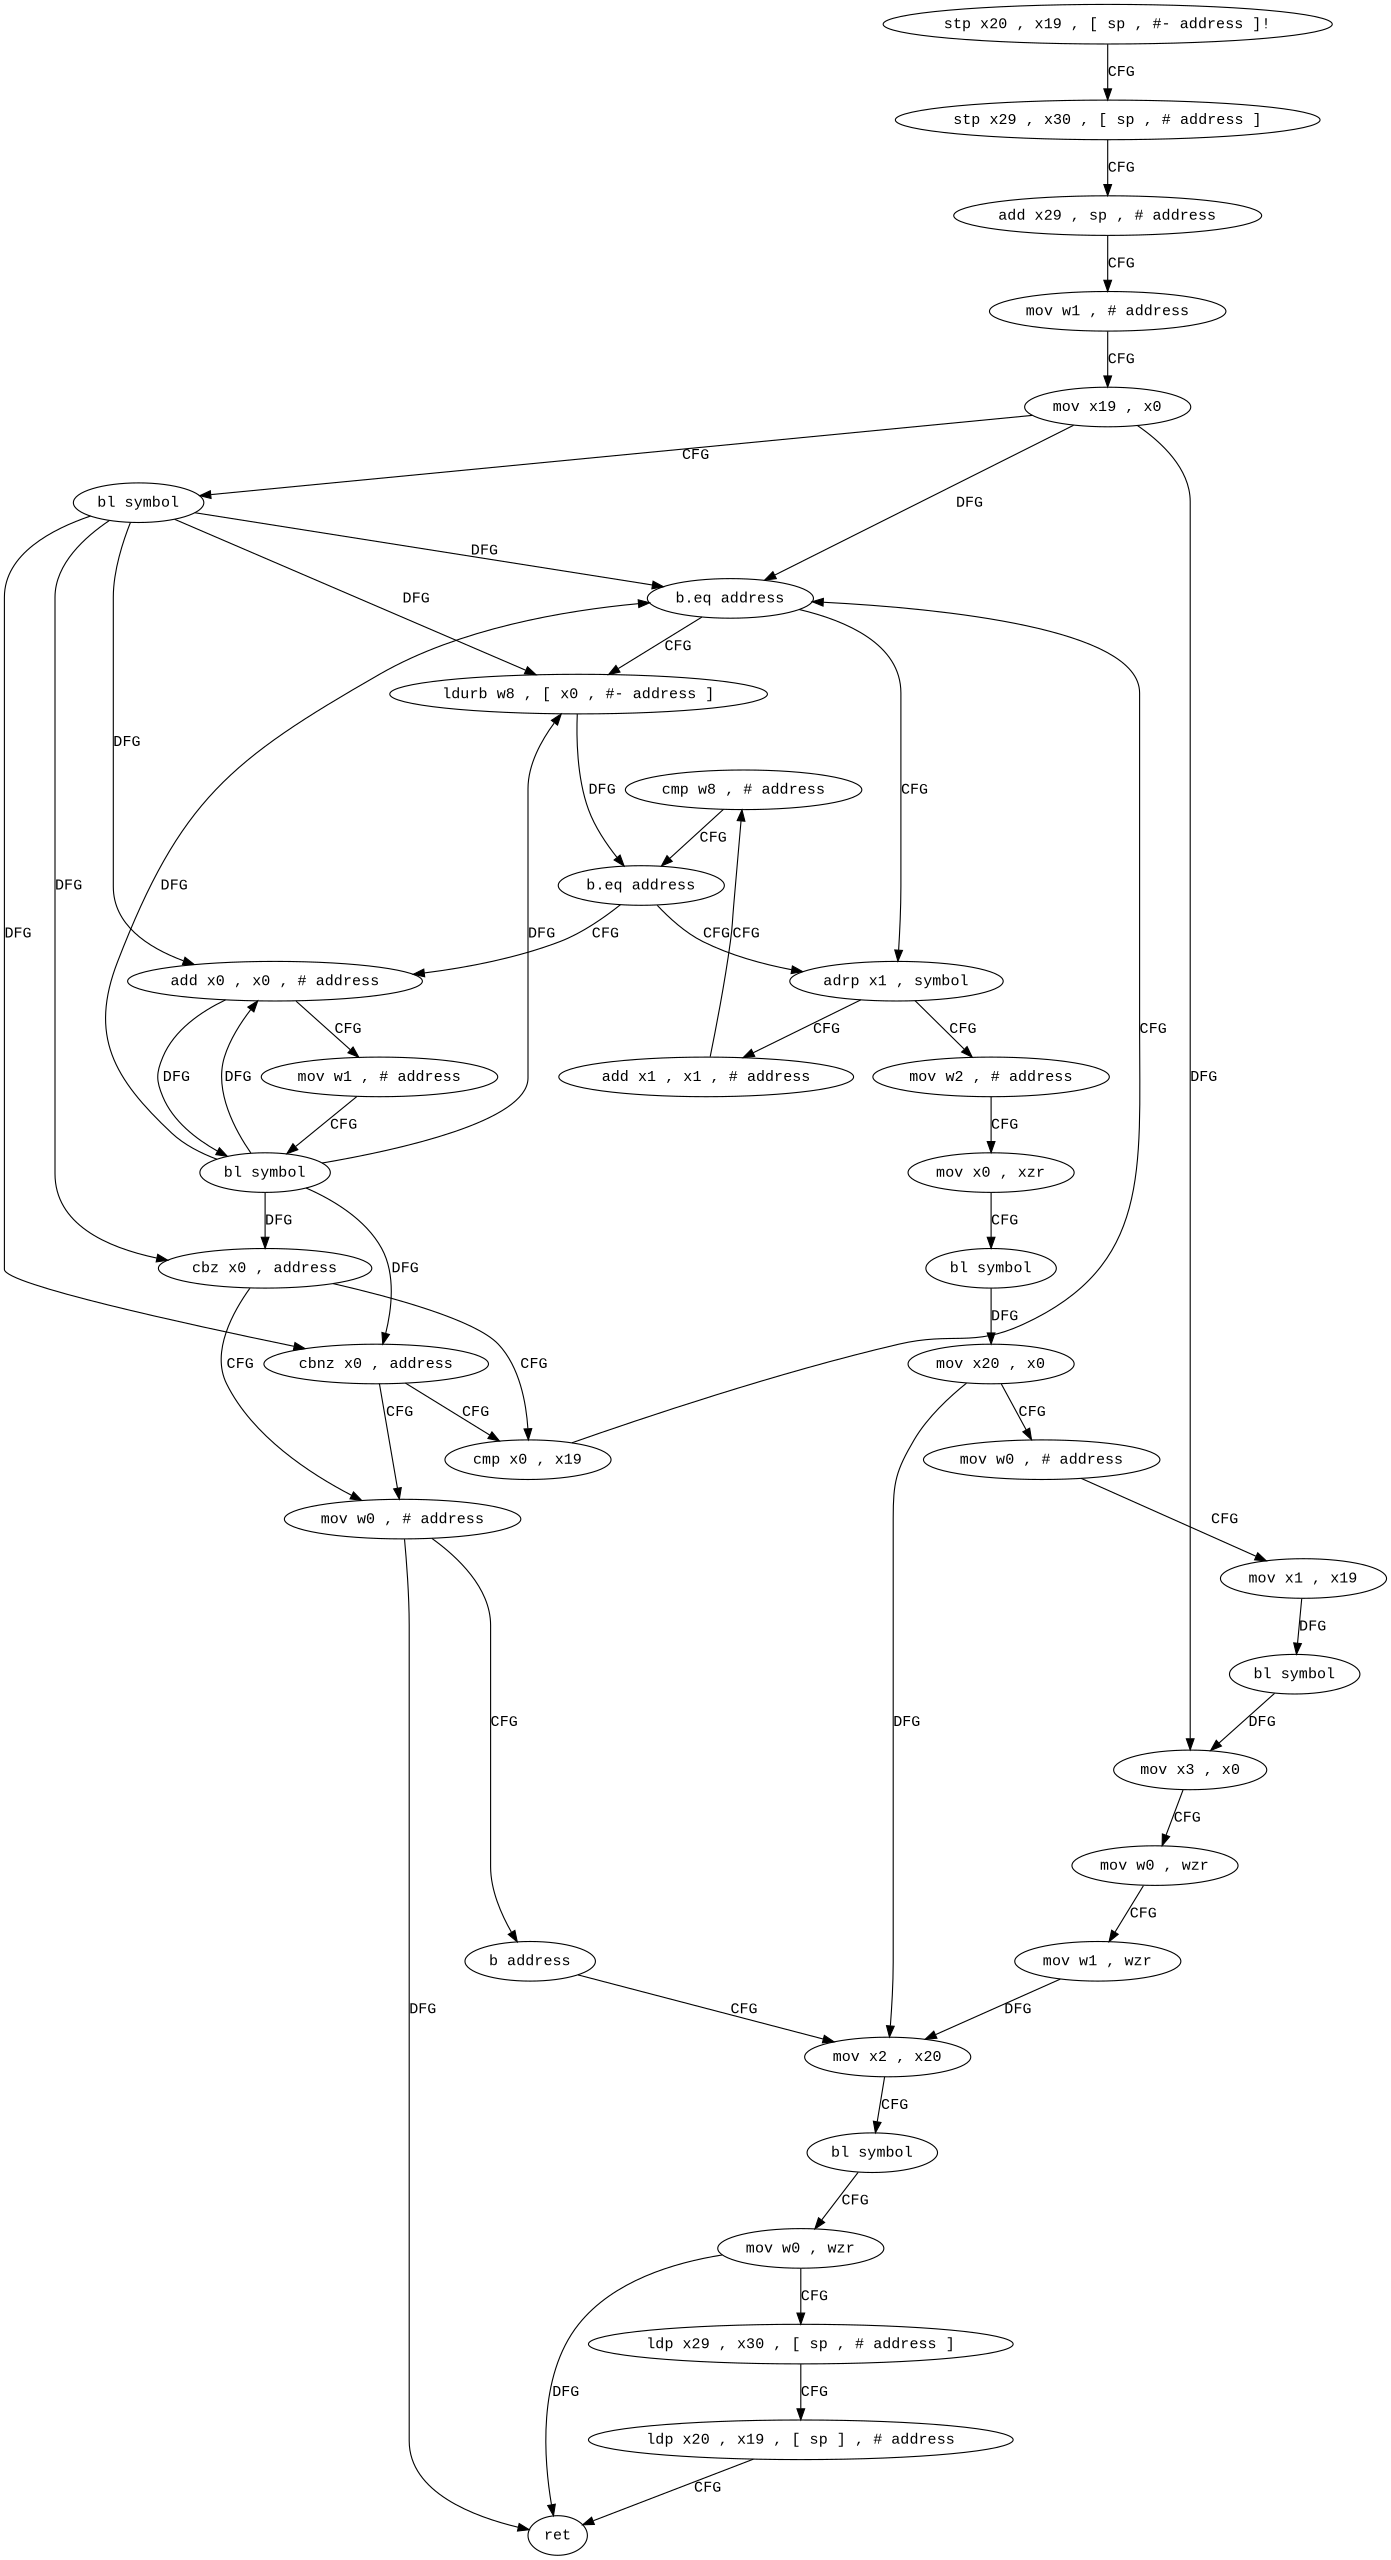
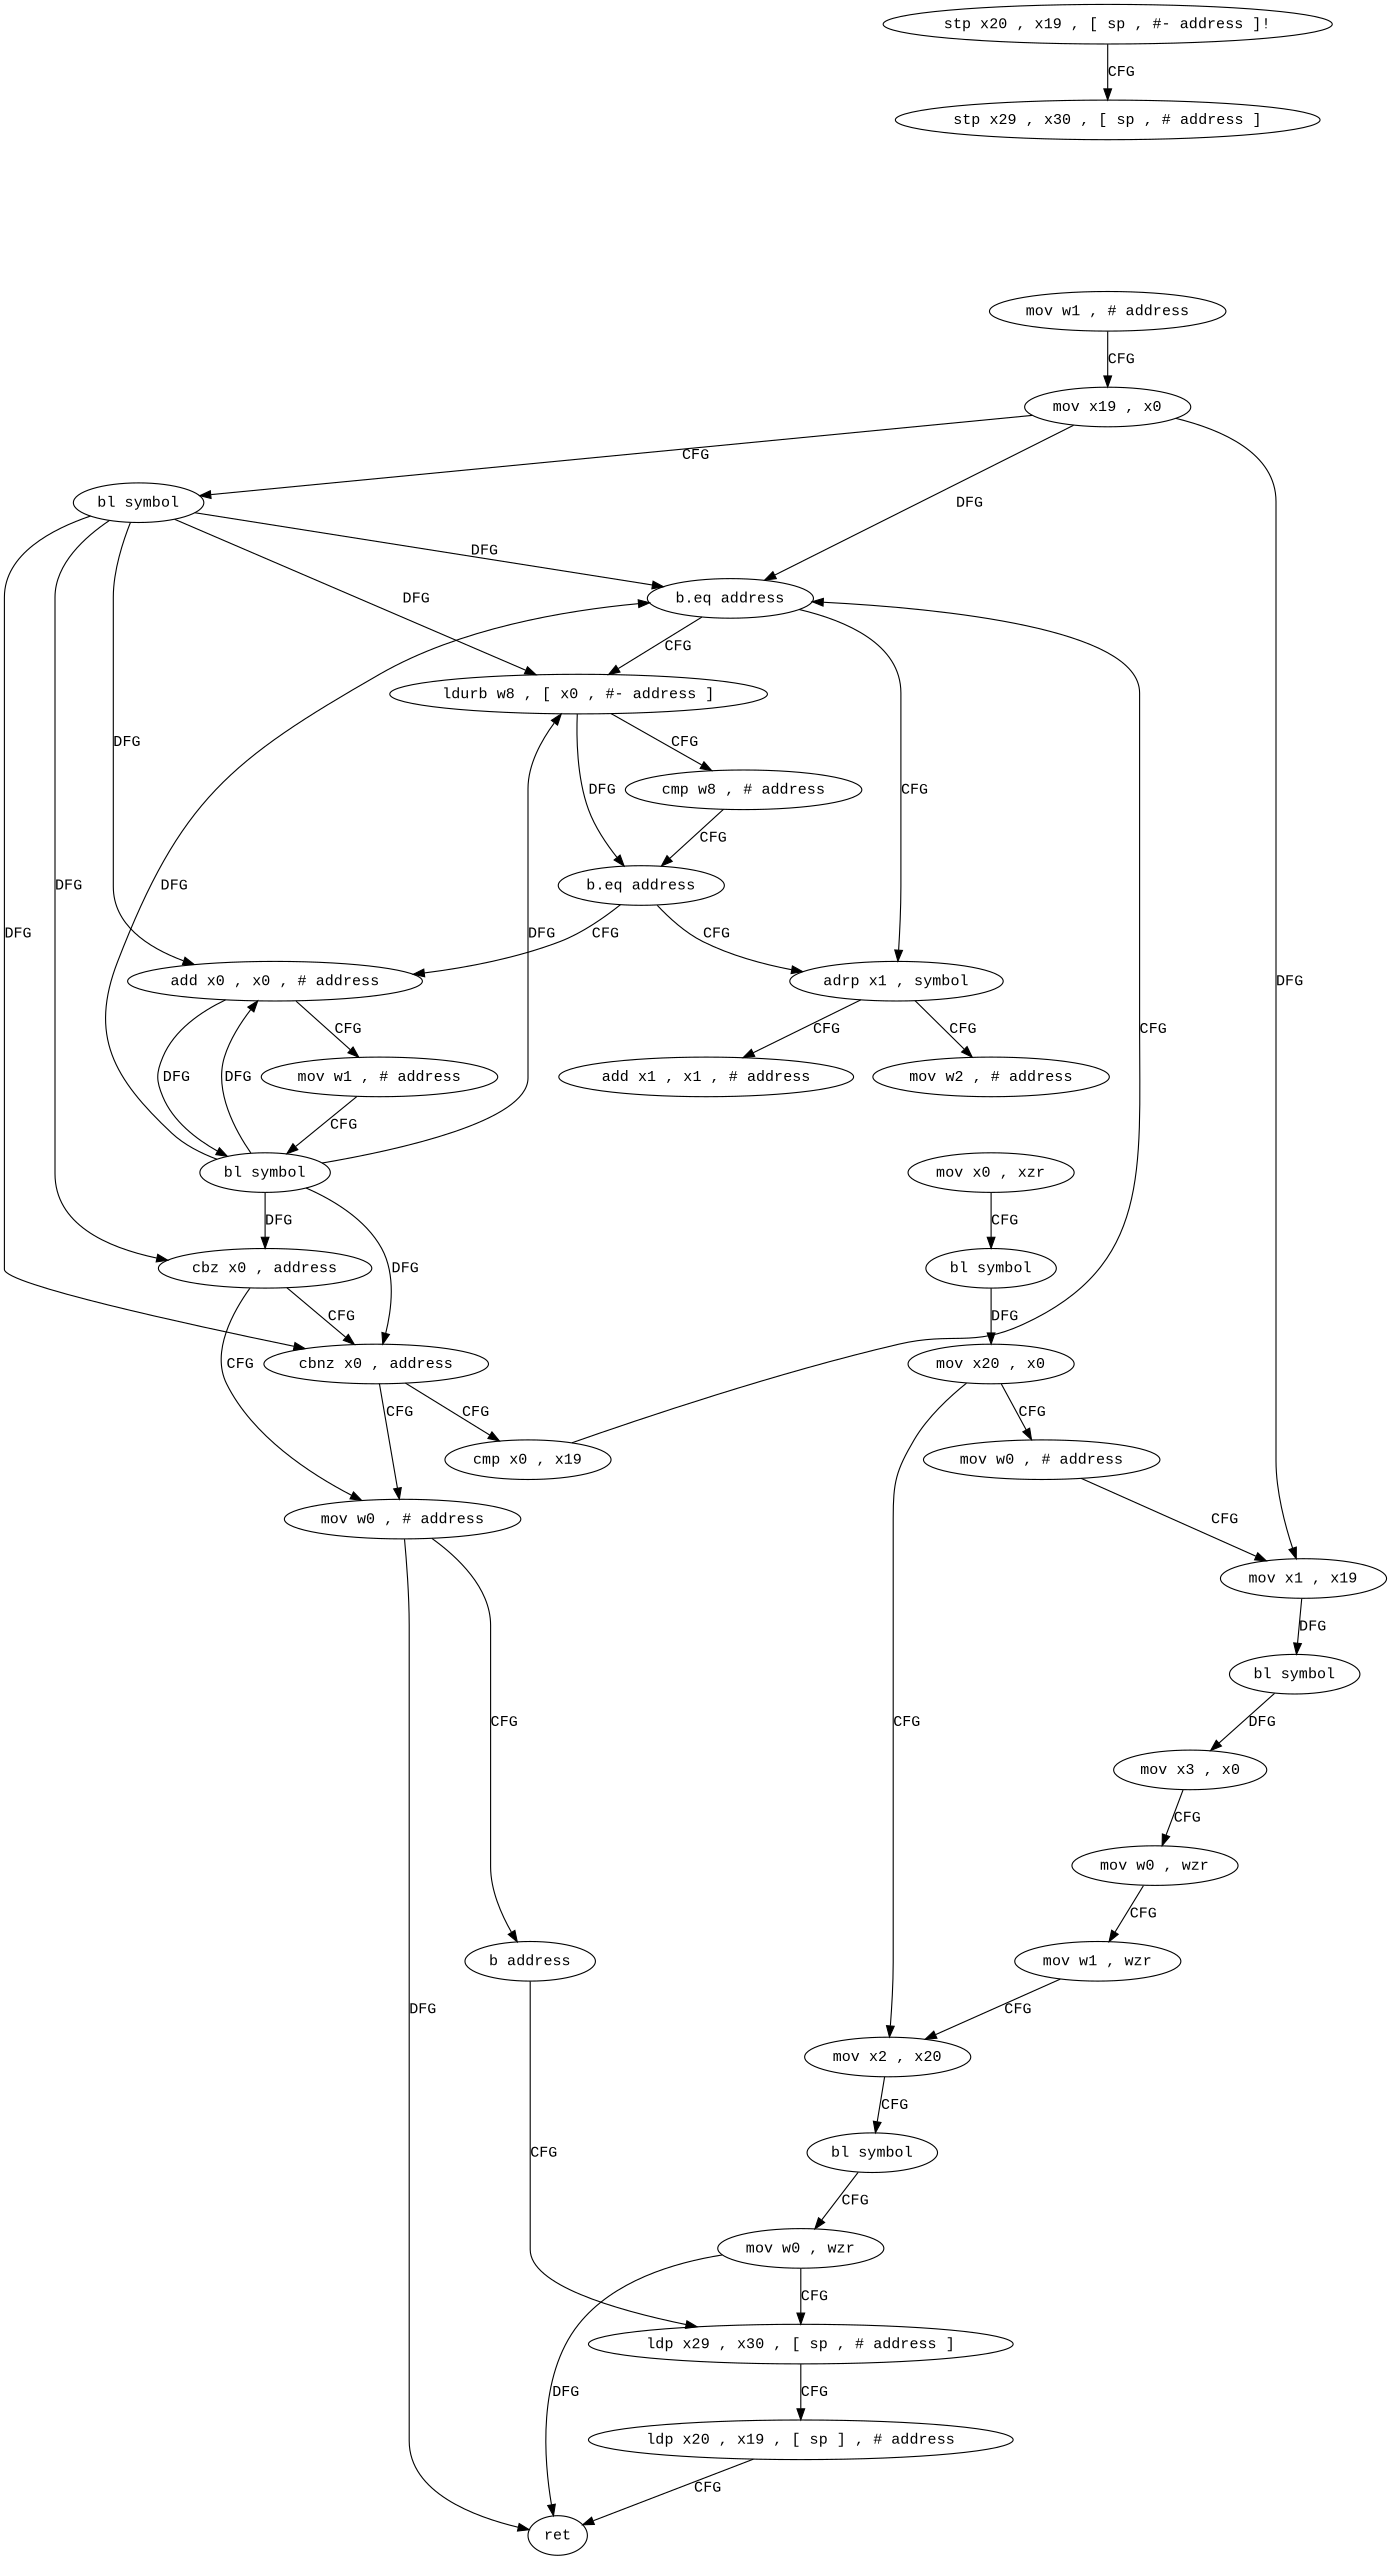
(1108, 216) -> none
(731, 940) -> (656, 739)
(1190, 1072) -> (1276, 956)
(991, 1119) -> none
(461, 1322) -> (316, 1313)
(907, 1722) -> (907, 1722)
(701, 2007) -> (530, 2206)
(1018, 2009) -> (1018, 2009)
